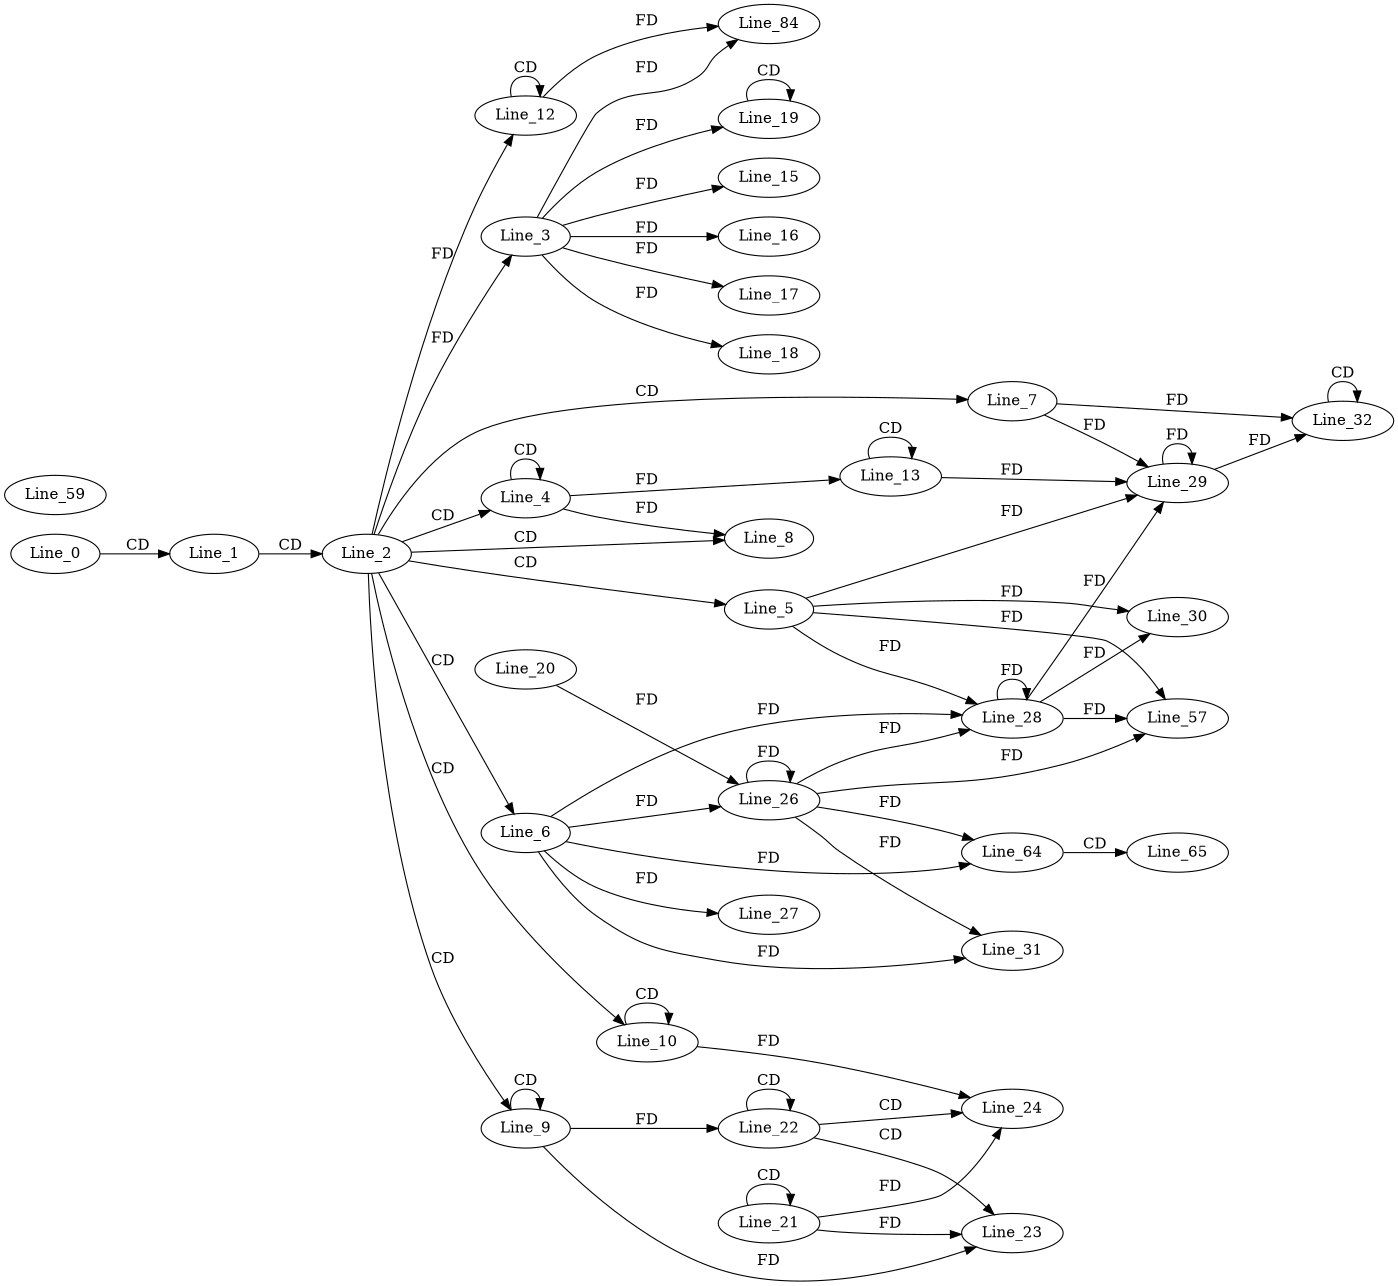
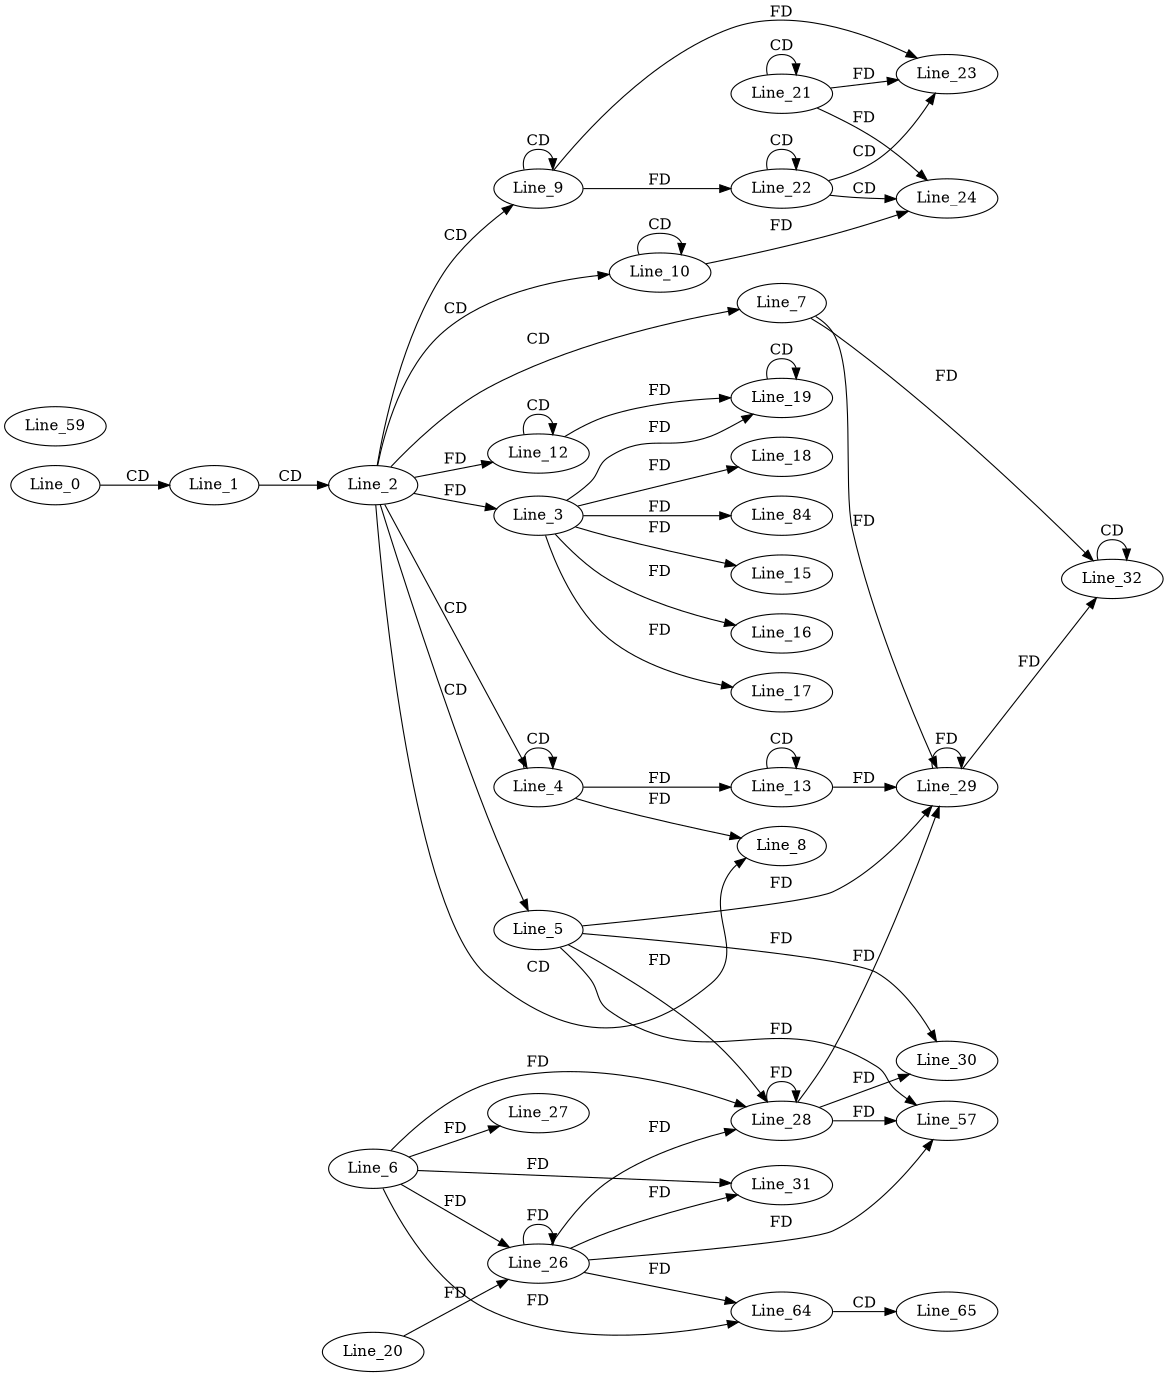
(618, 47) -> (639, 408)
(444, 689) -> none
